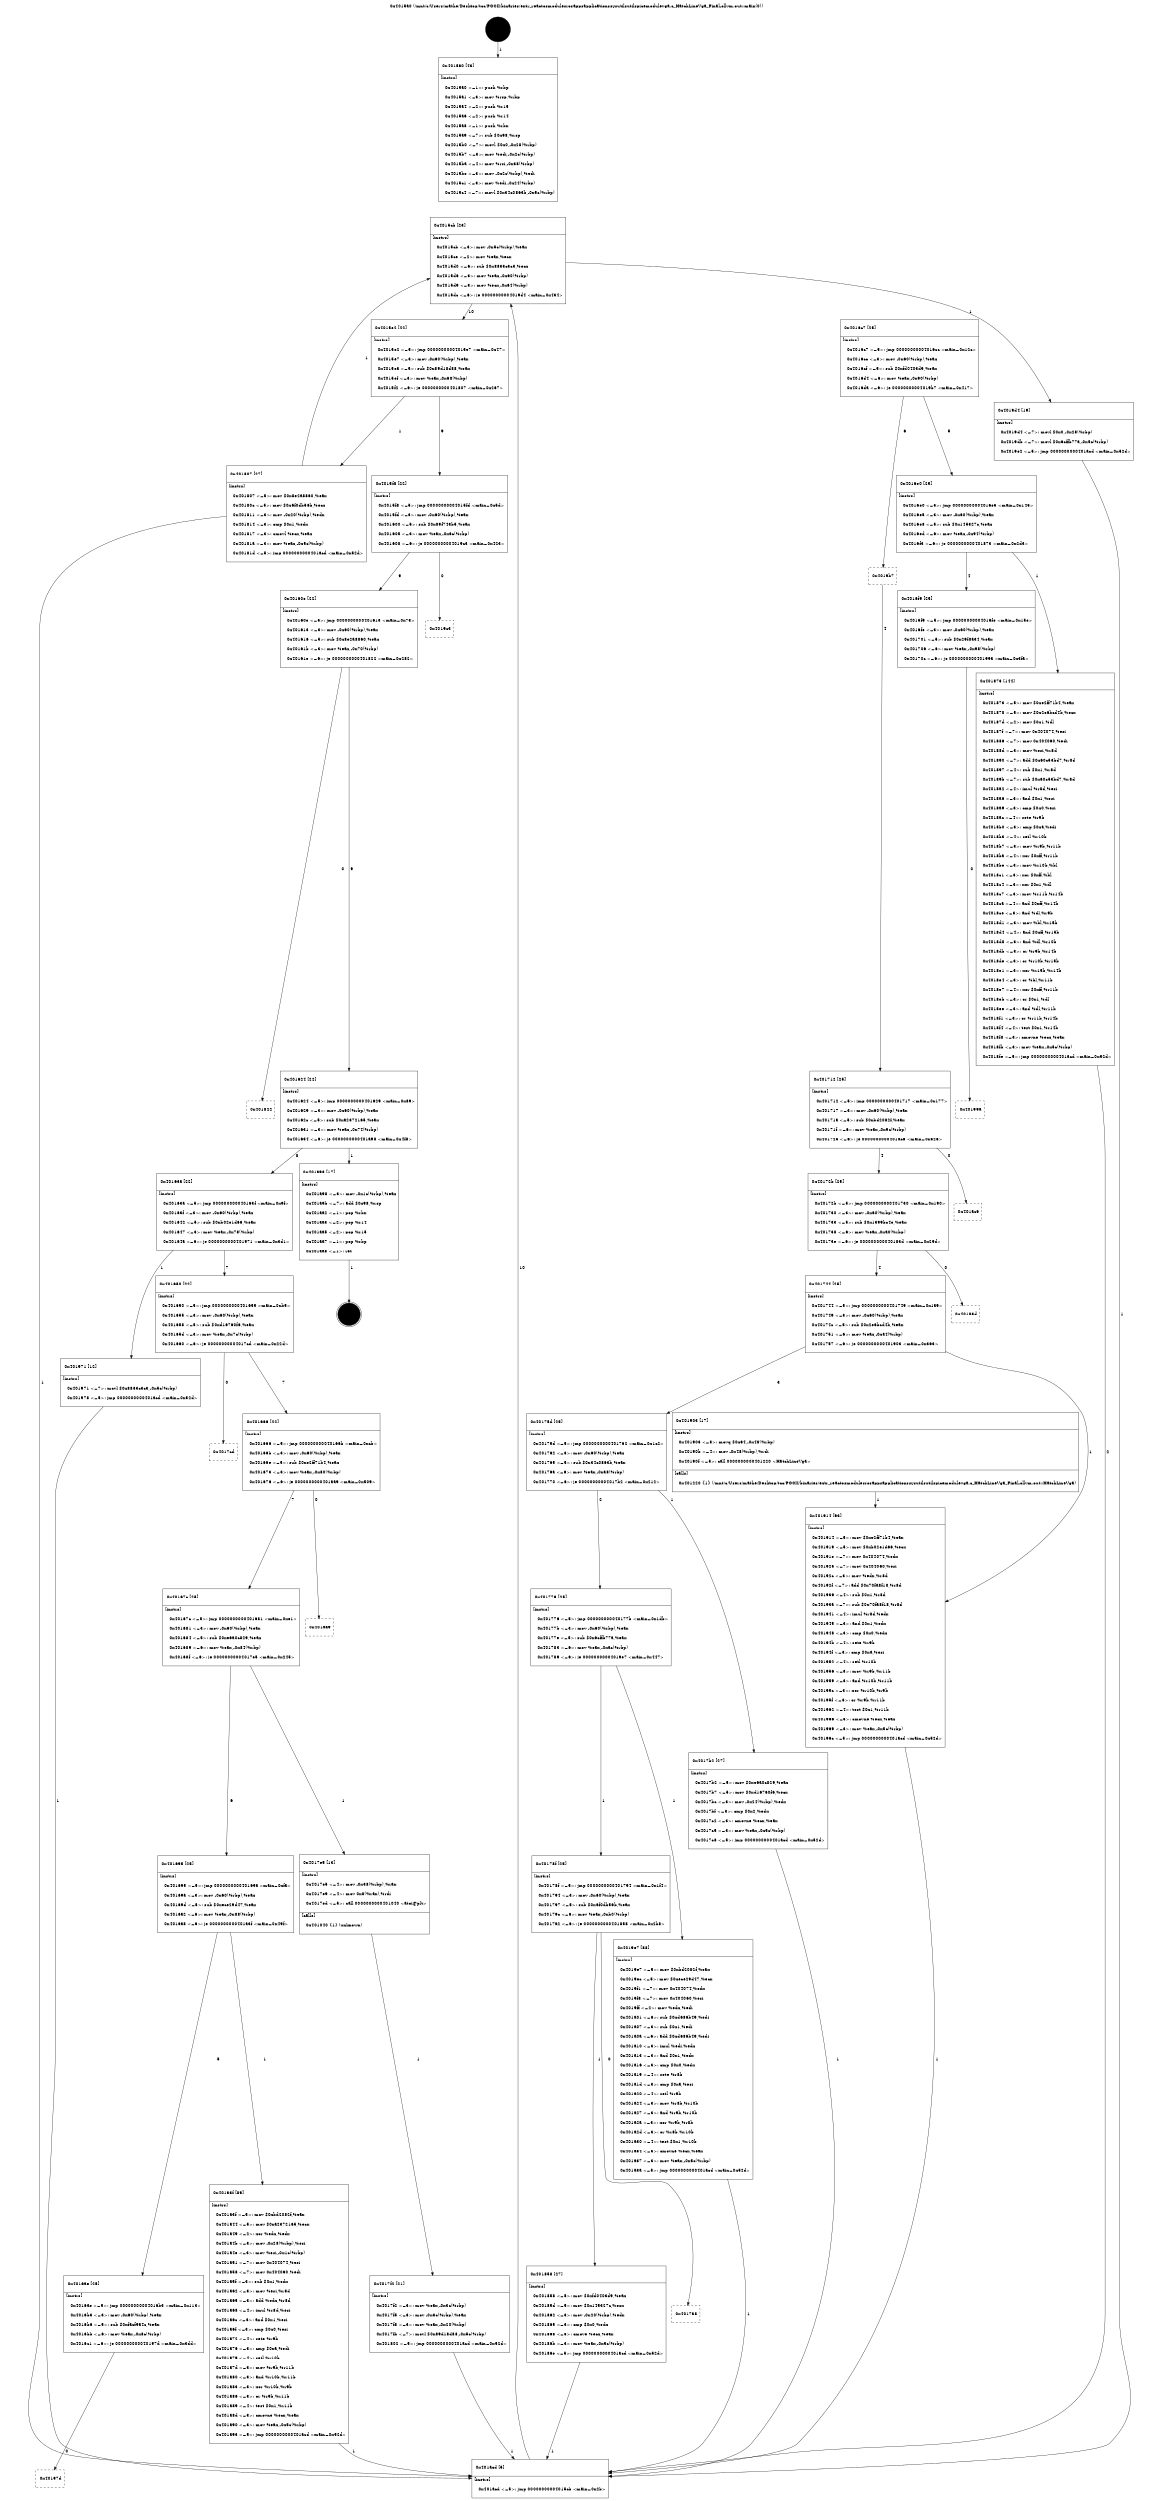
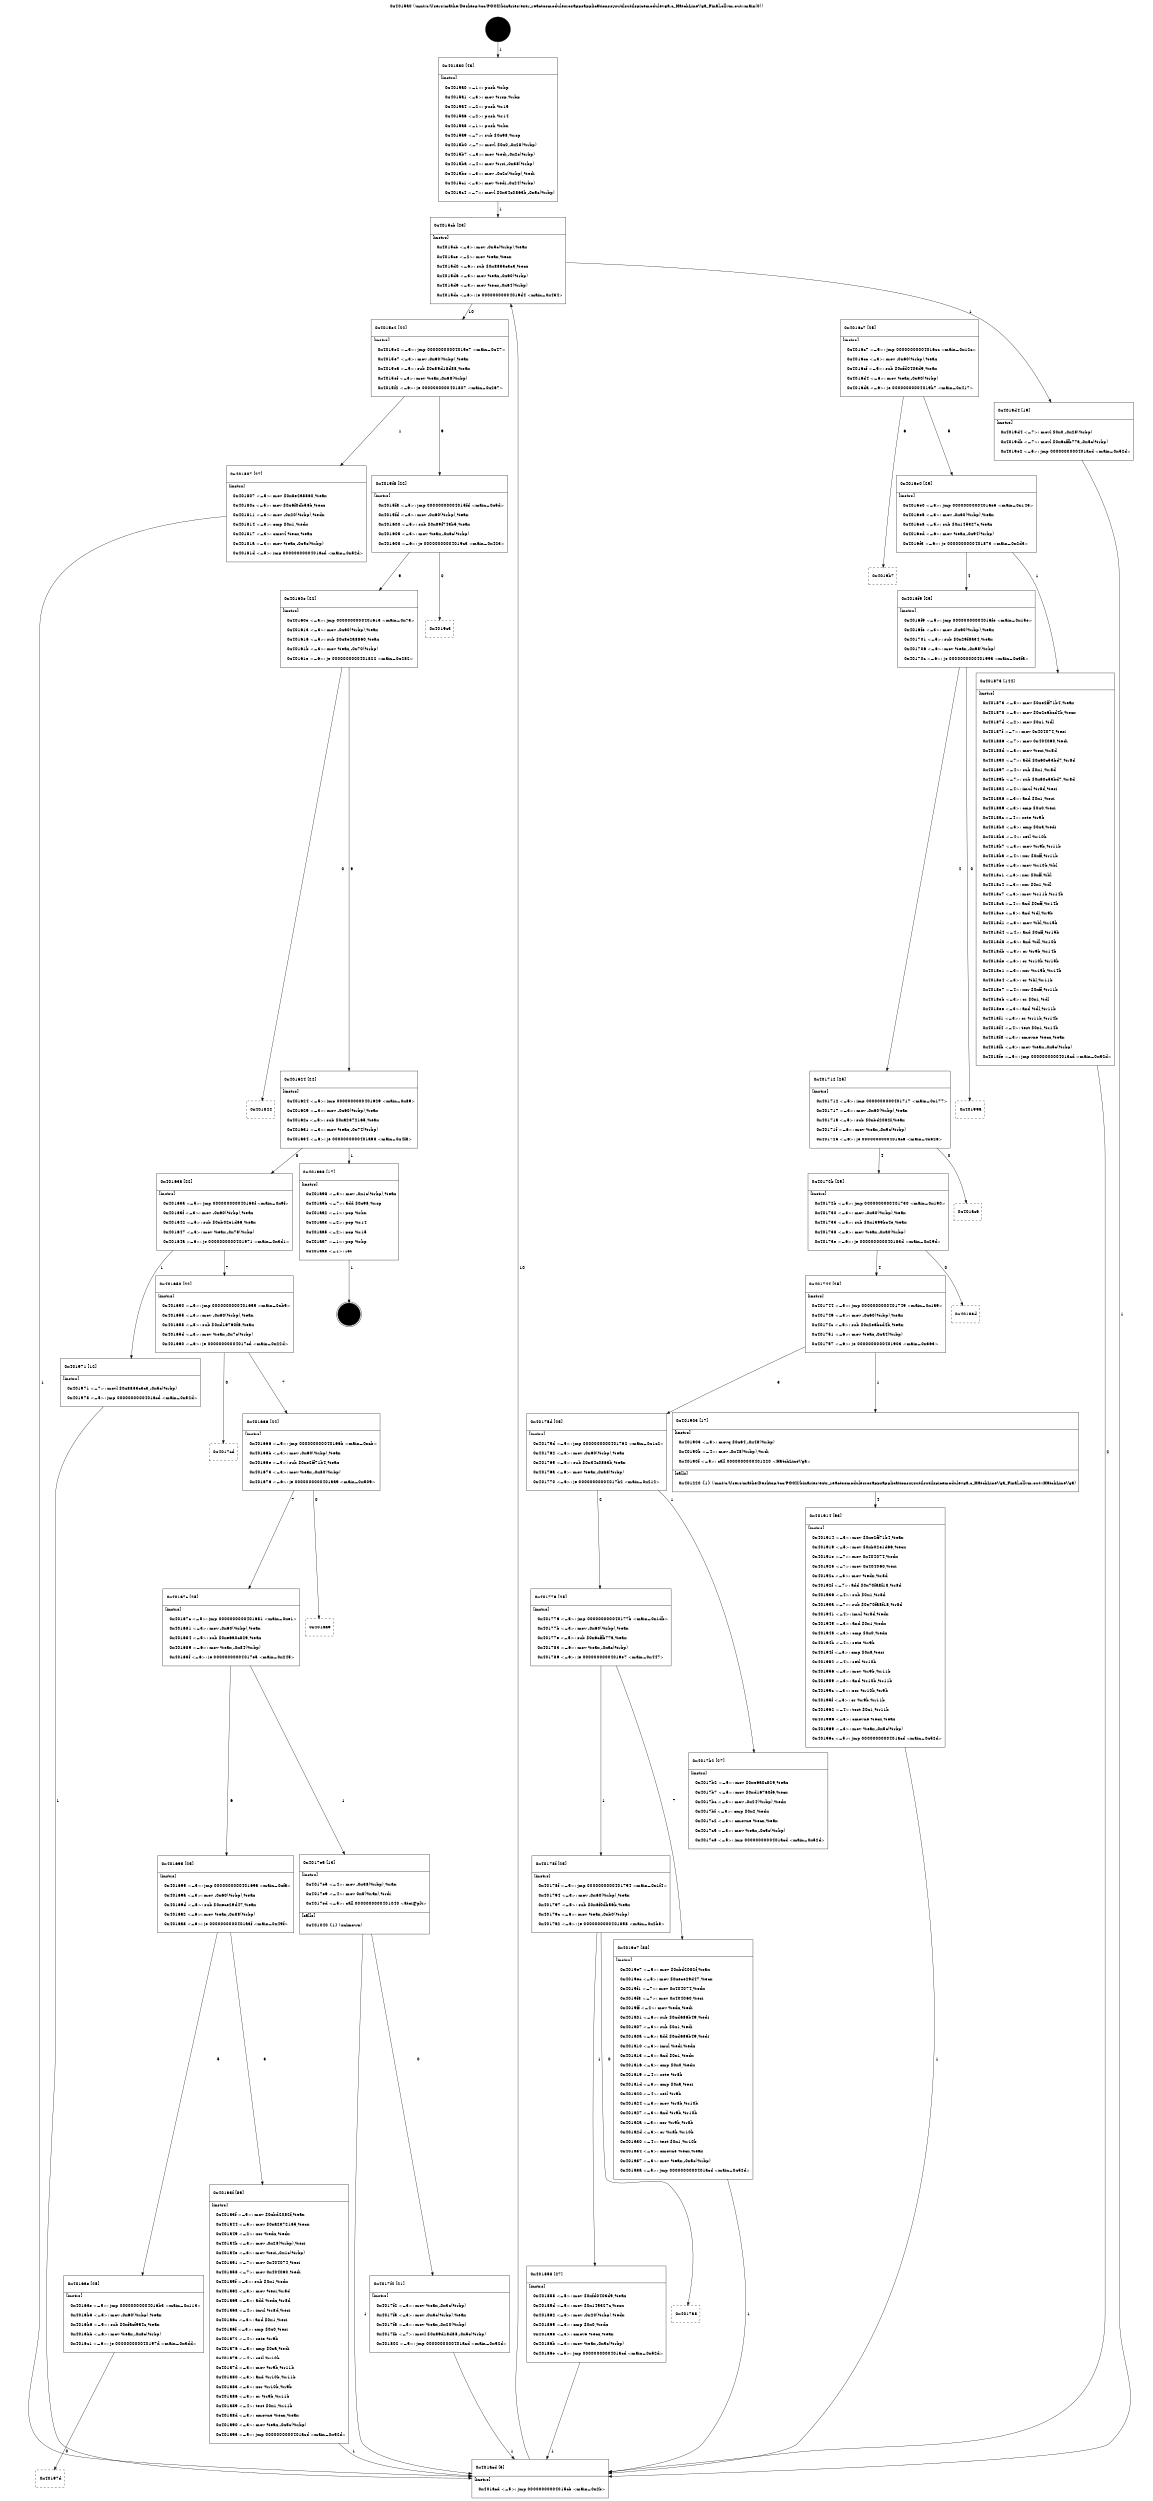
(339, 354) -> (498, 208)
(881, 826) -> (923, 868)
(1088, 1463) -> (875, 1381)
(878, 1500) -> (878, 1500)
(673, 1801) -> (673, 1801)
(264, 2059) -> (264, 2059)
(418, 2059) -> (418, 2059)
(832, 2225) -> (355, 2245)
